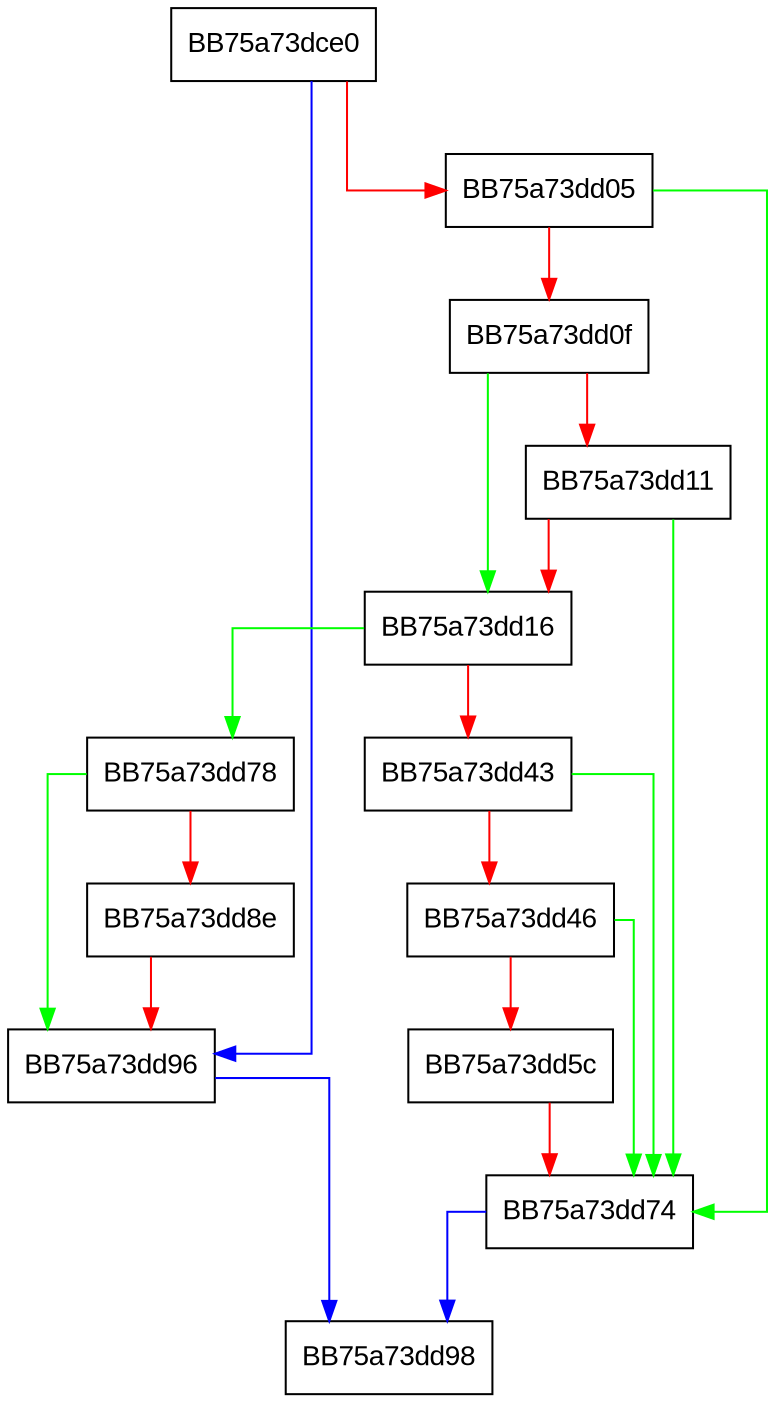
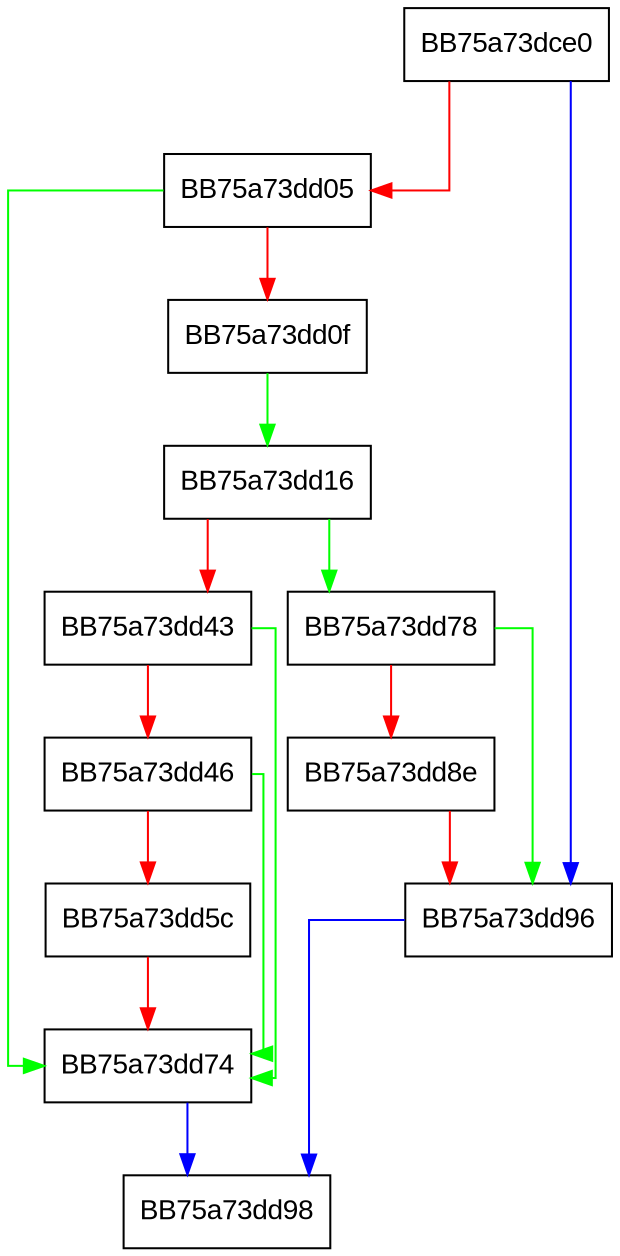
(628, 482) -> none
